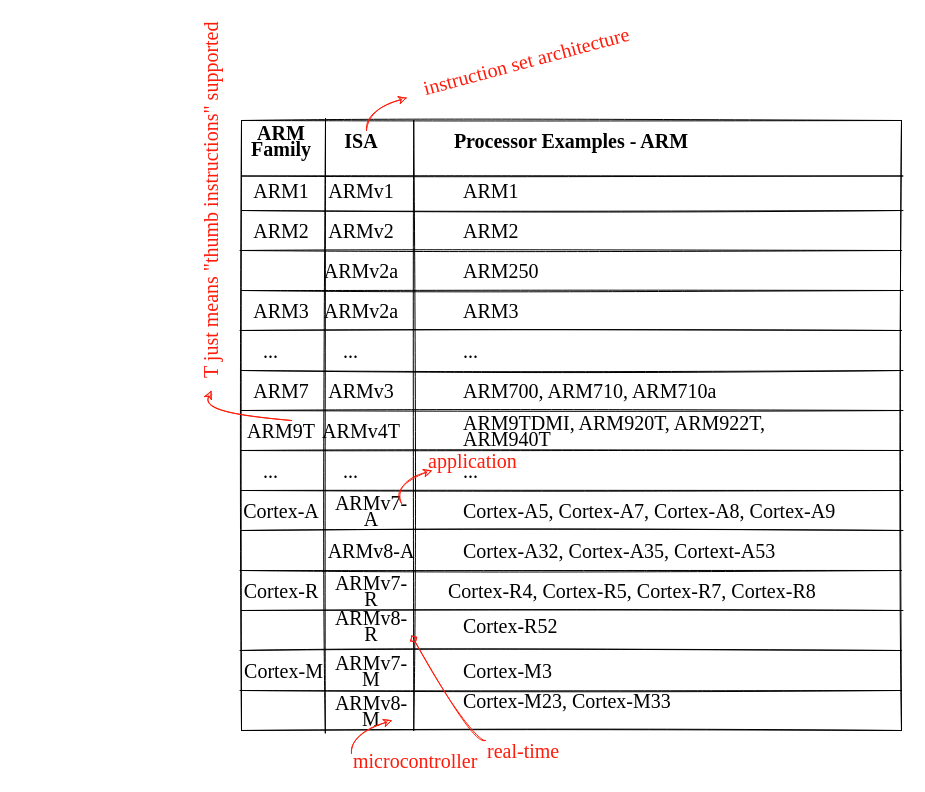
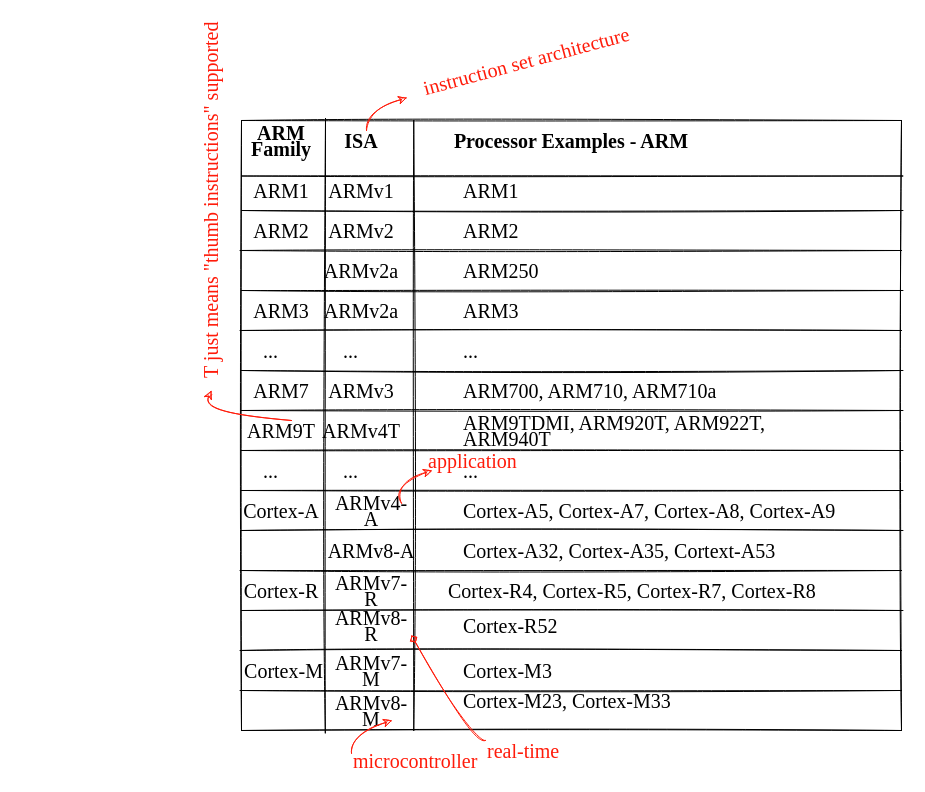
(372, 511) -> (372, 511)
